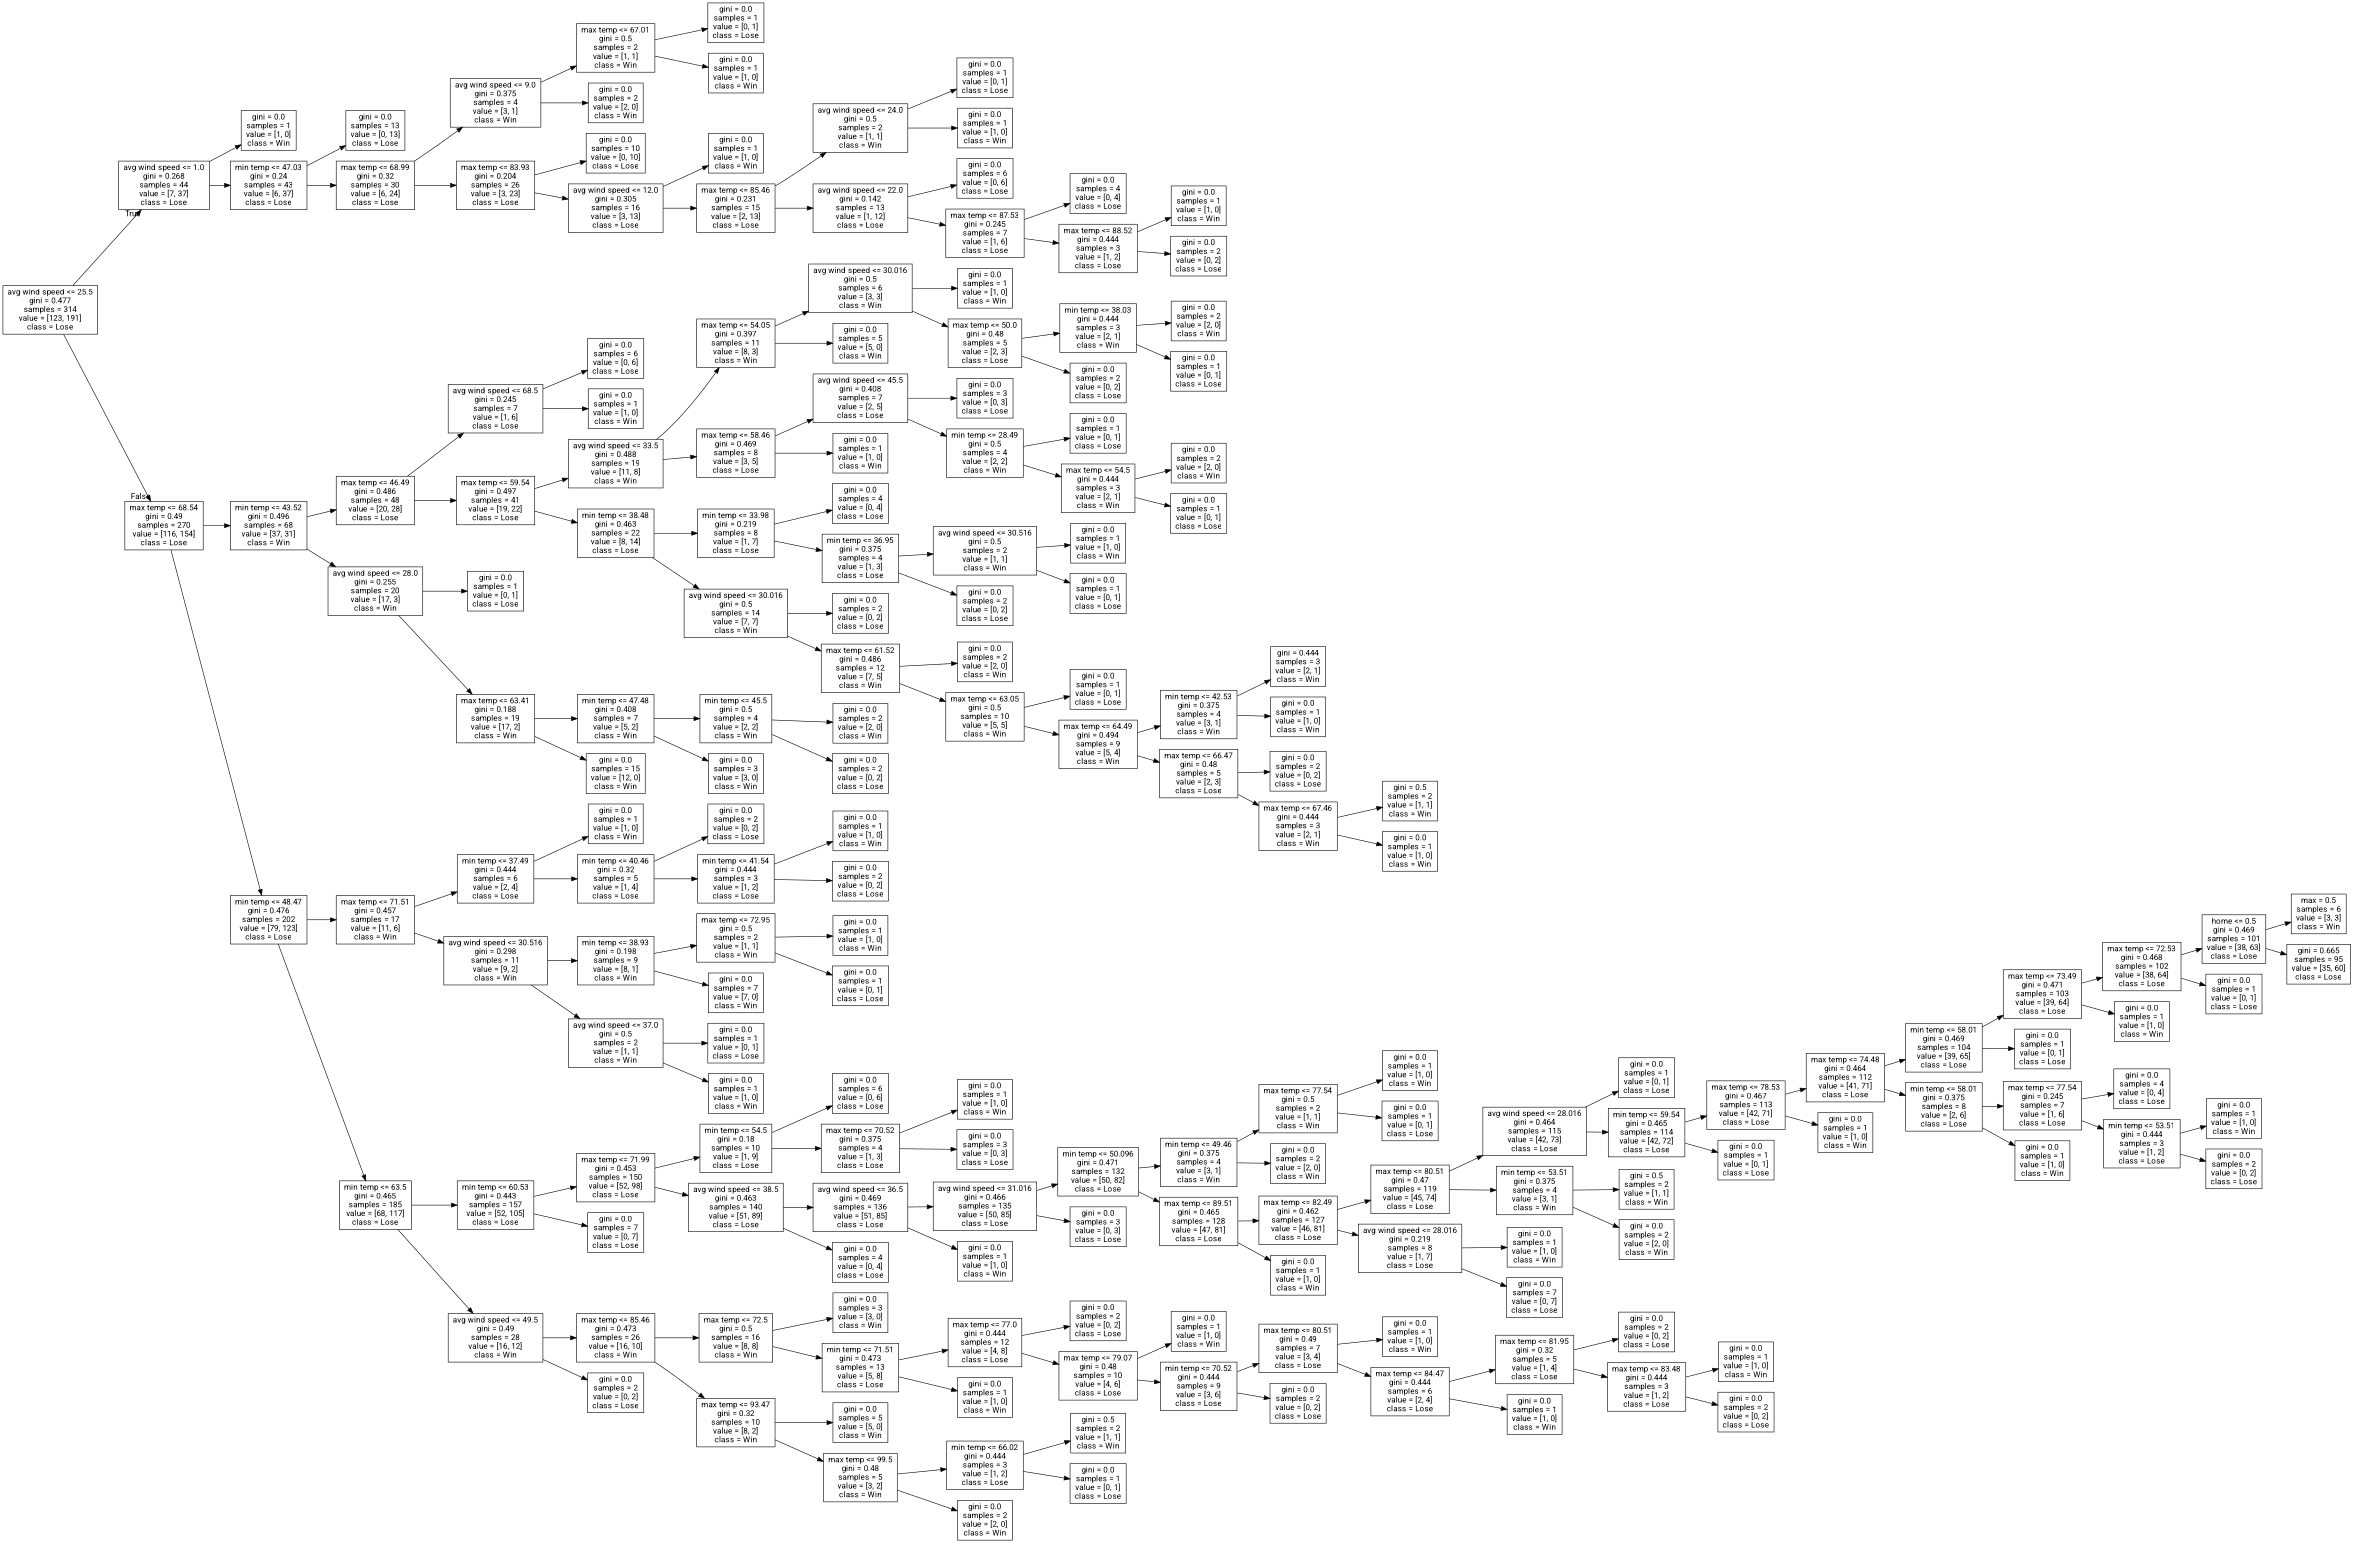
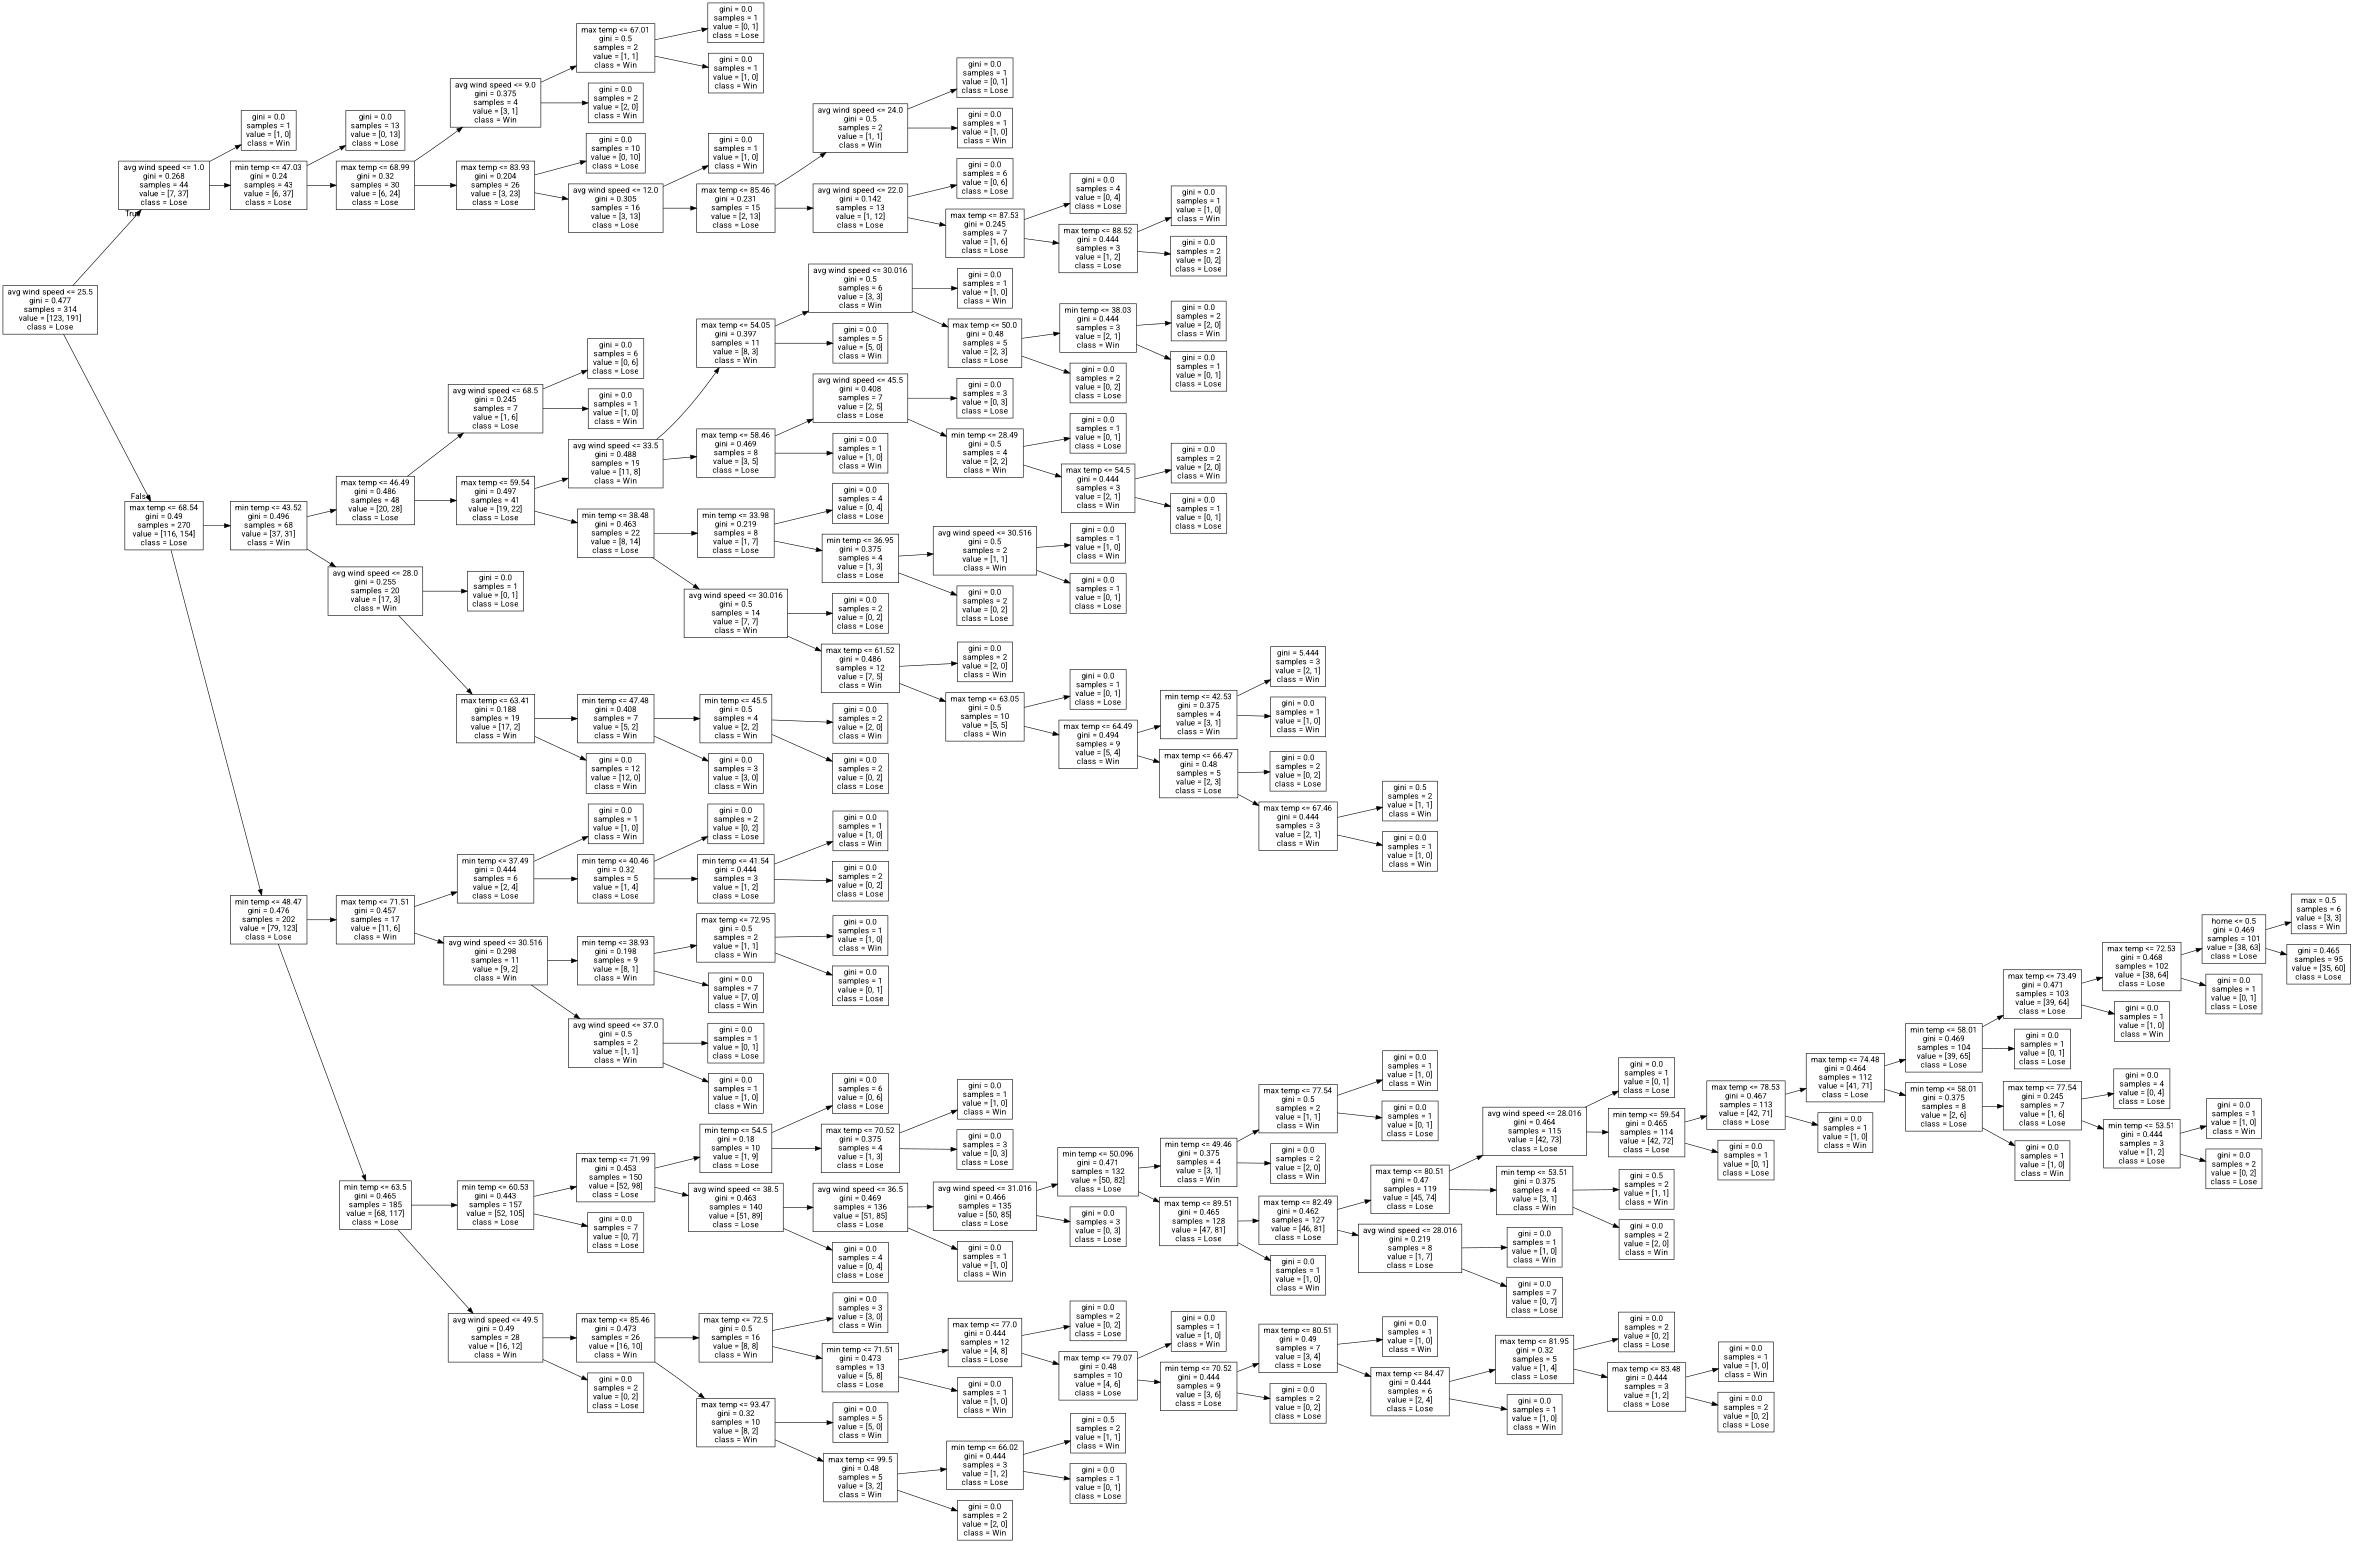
(1298, 667) -> (1298, 667)
(616, 774) -> (616, 774)
(2319, 964) -> (2319, 964)
